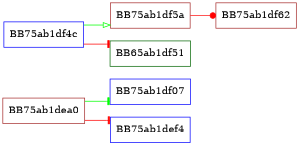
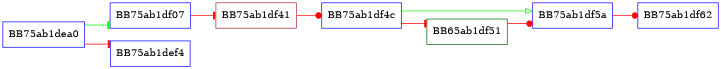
(150, 16) -> (573, 16)
(256, 16) -> (678, 16)
none -> (256, 16)
none -> (517, 24)
(44, 111) -> (44, 35)
